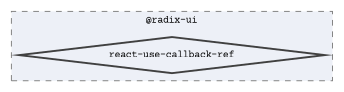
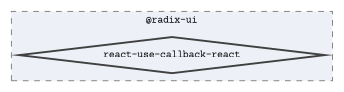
(172, 55) -> (172, 55)
